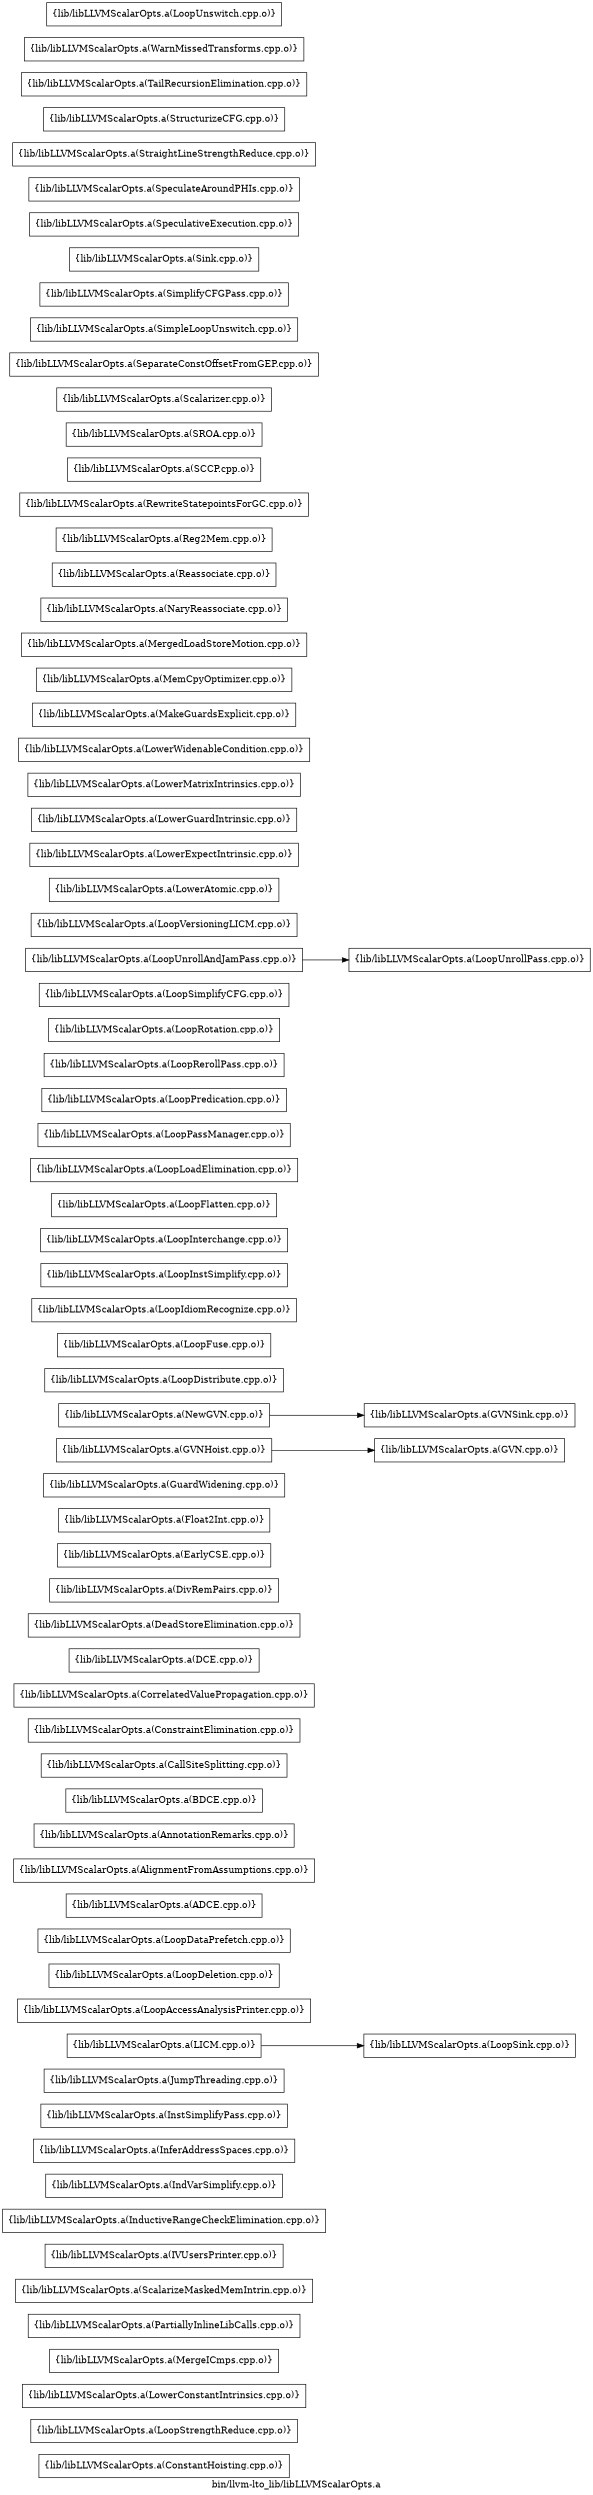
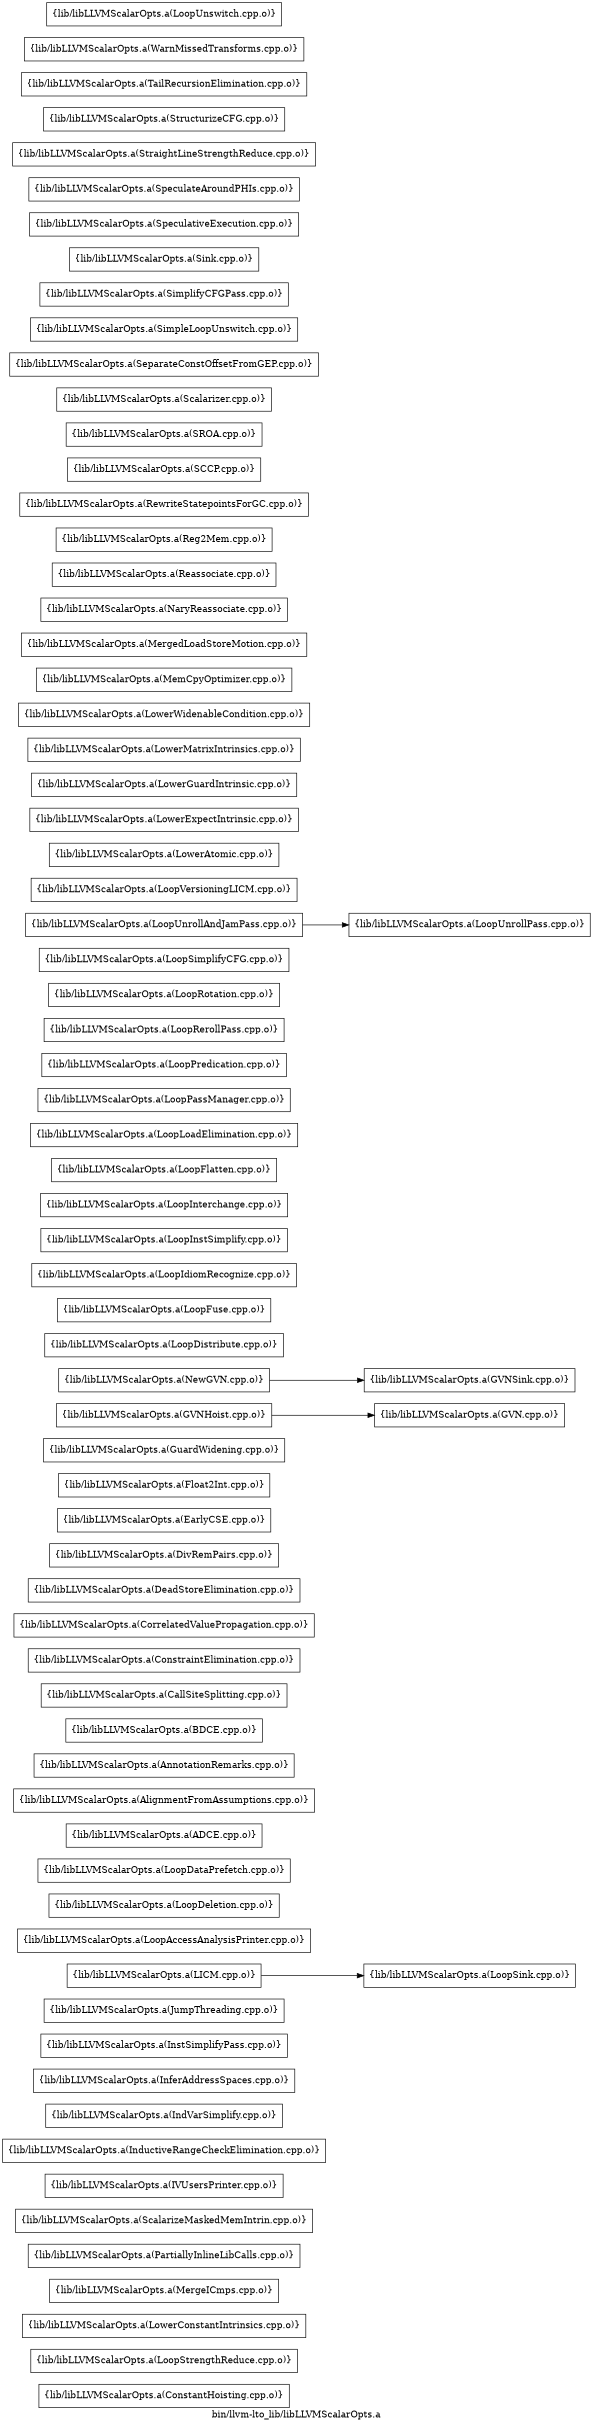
(164, 715) -> none
(164, 1660) -> none
